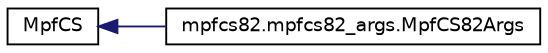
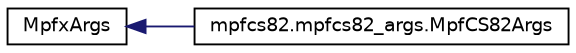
(53, 26) -> (67, 26)
